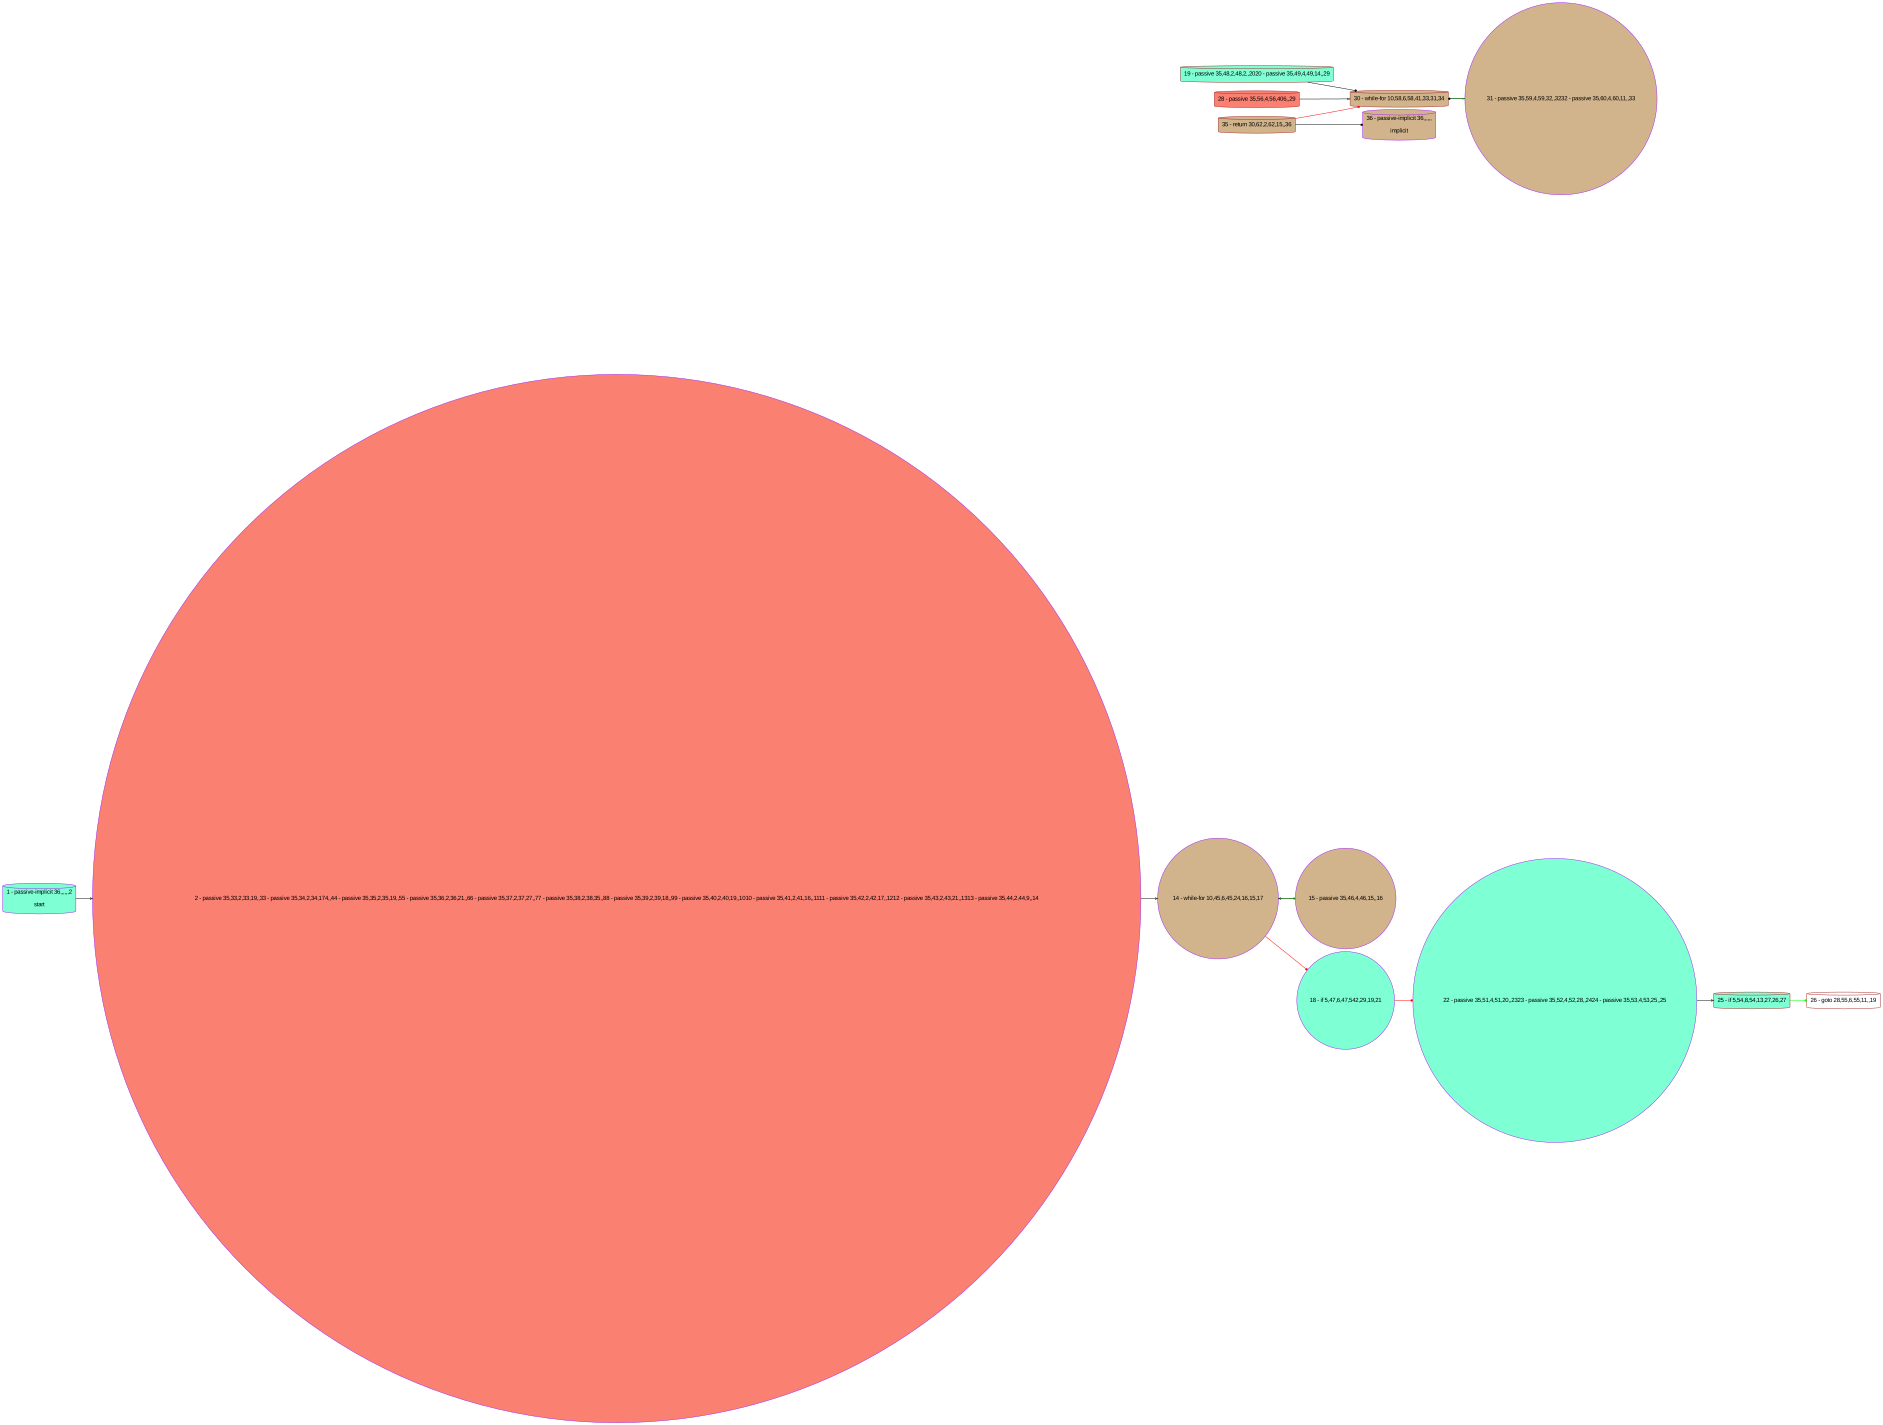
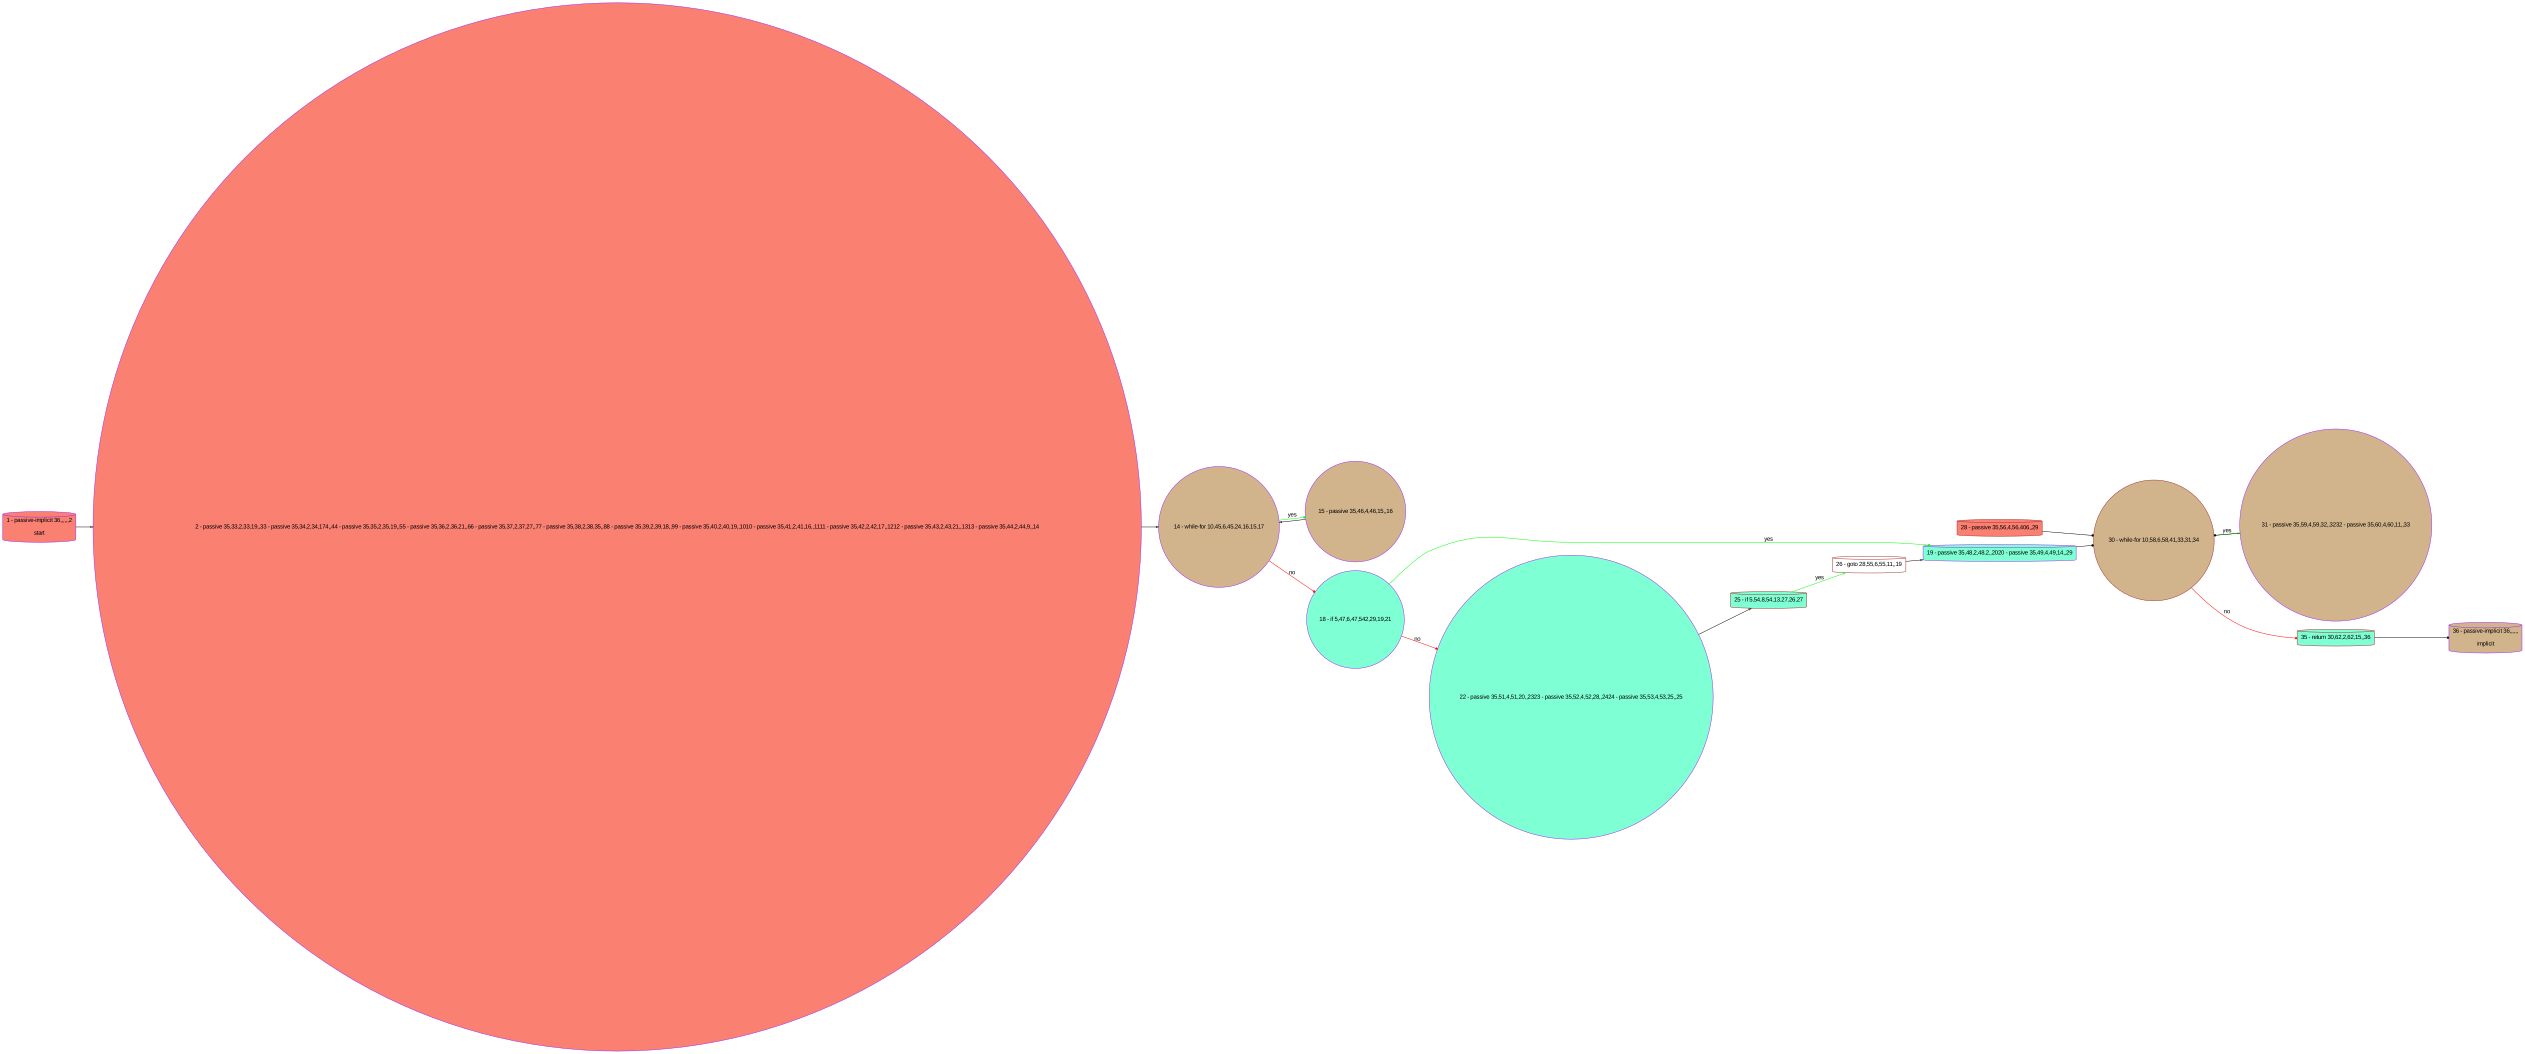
(1257, 74) -> (2000, 553)
(1657, 98) -> (2227, 531)
(1324, 99) -> (2067, 533)
(1399, 99) -> (2154, 540)
(1327, 113) -> (2238, 624)
(1257, 125) -> (2336, 638)
none -> (1652, 542)
none -> (1913, 561)
(39, 899) -> (39, 527)
(1797, 1000) -> (1818, 583)
